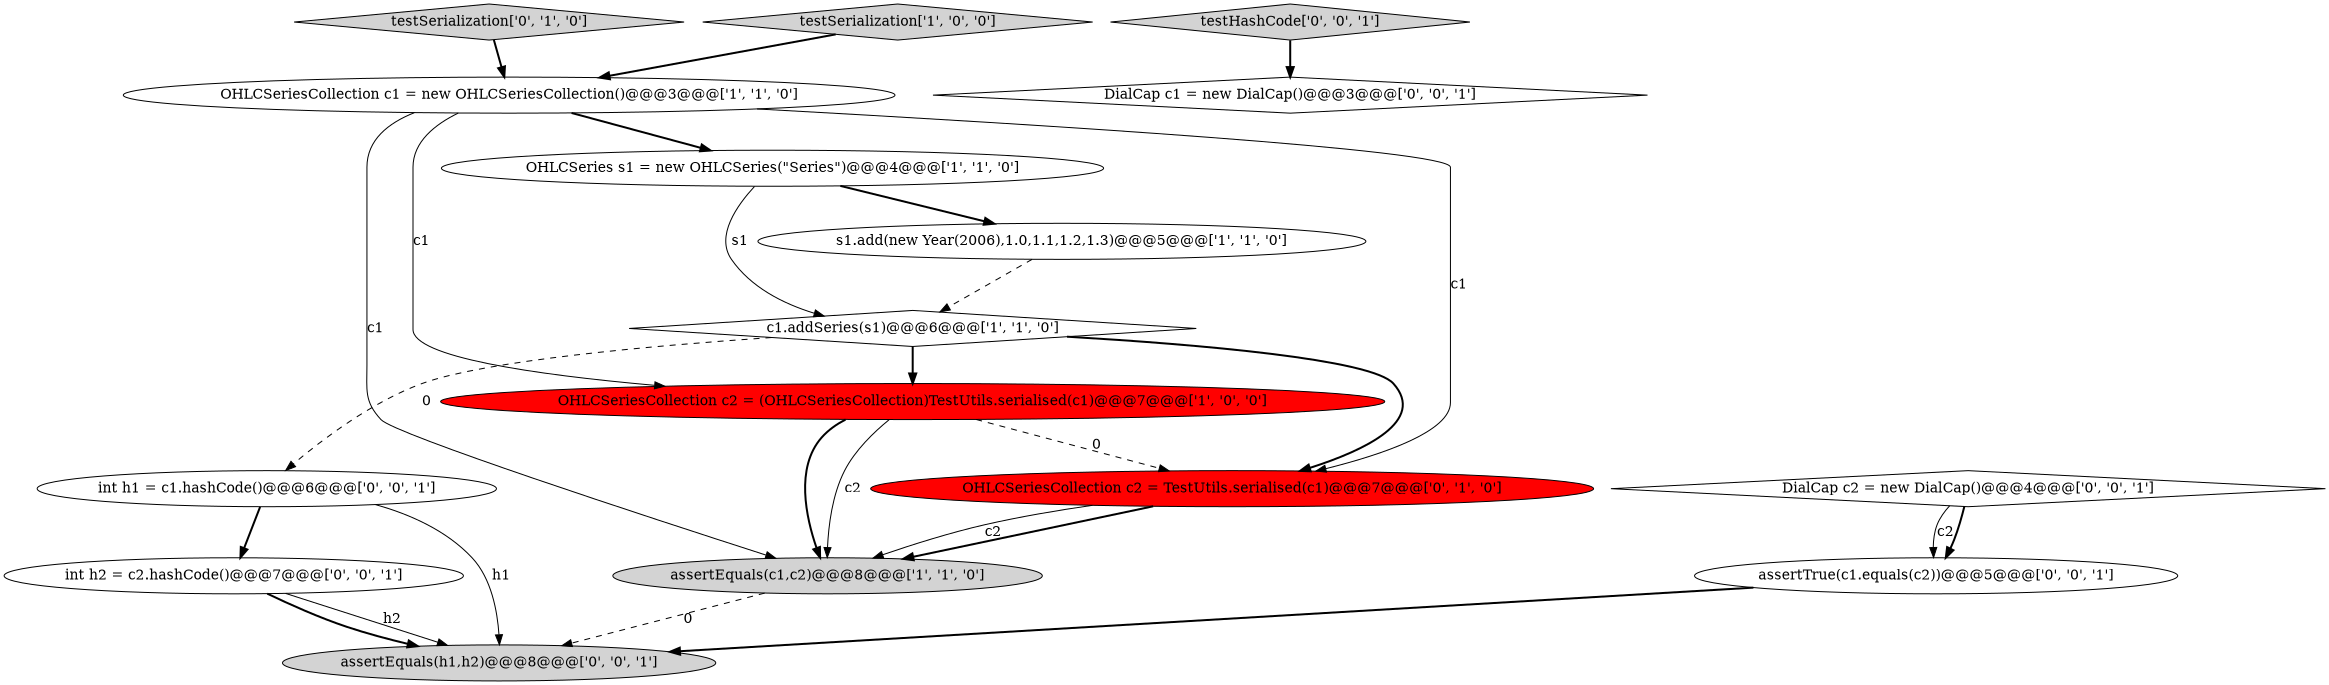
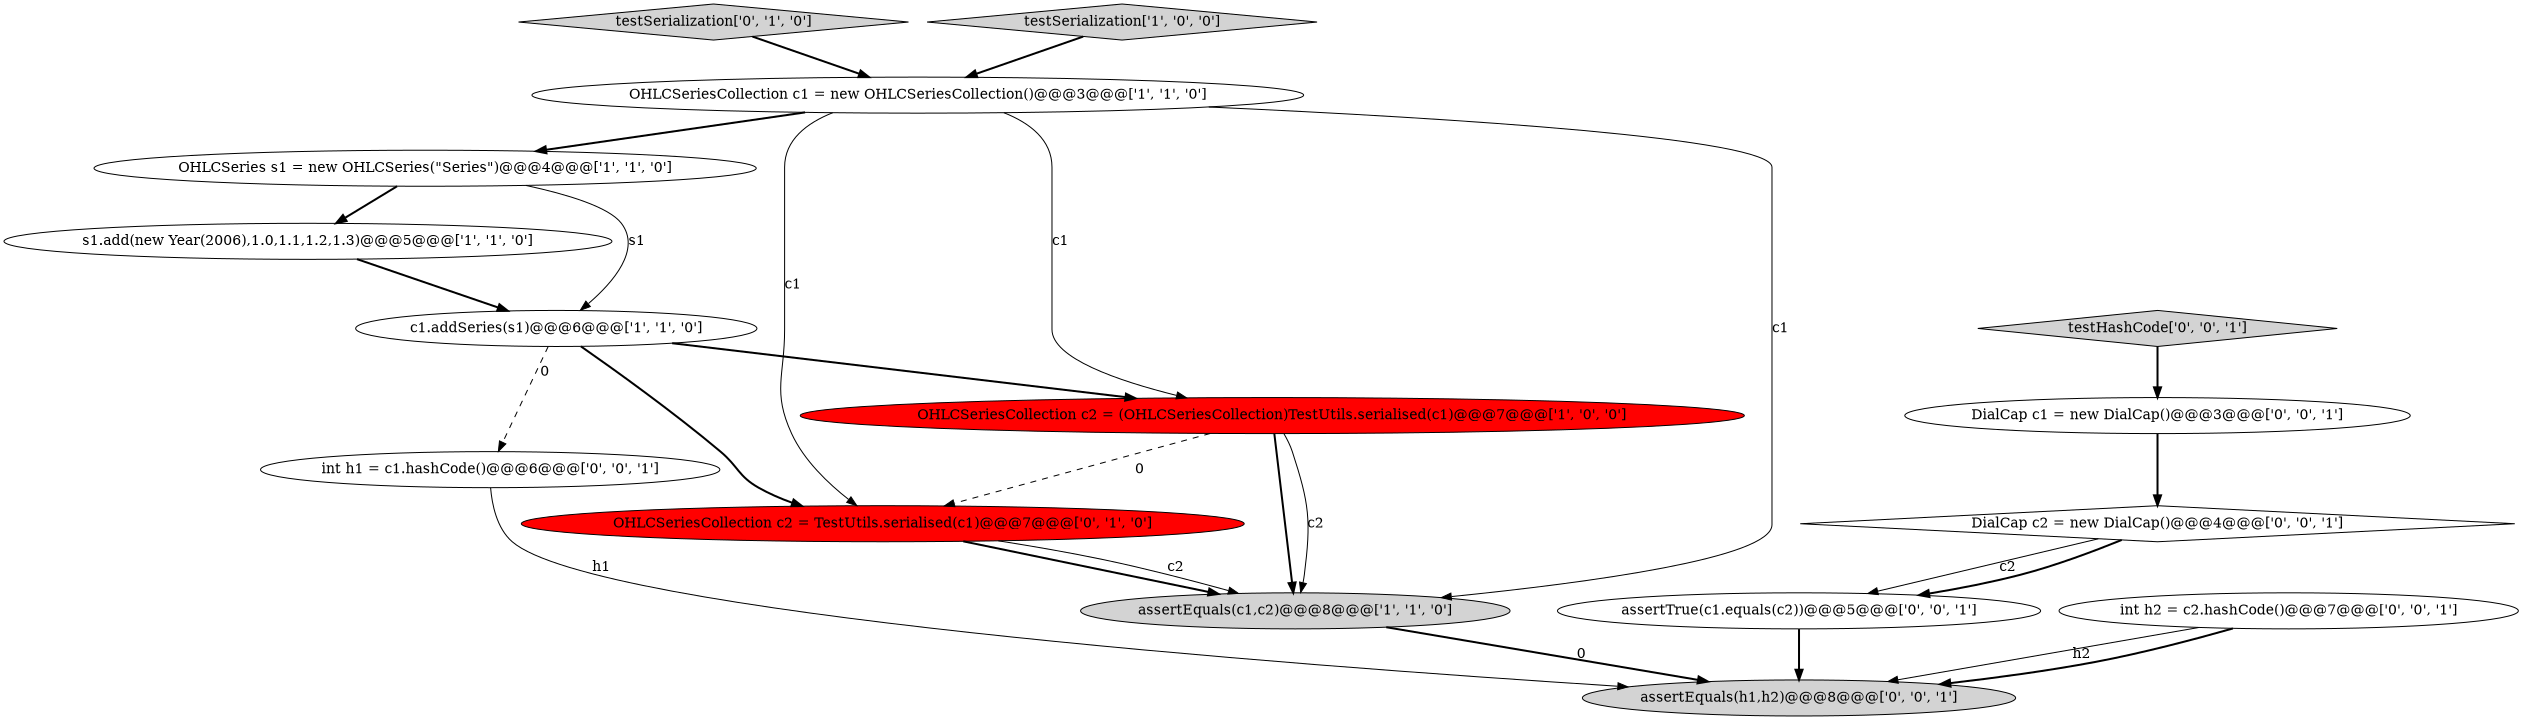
(1290, 95) -> (2157, 416)
(990, 283) -> (428, 283)
(913, 328) -> (556, 328)
none -> (2157, 464)
(252, 527) -> none
(668, 618) -> (1542, 654)
